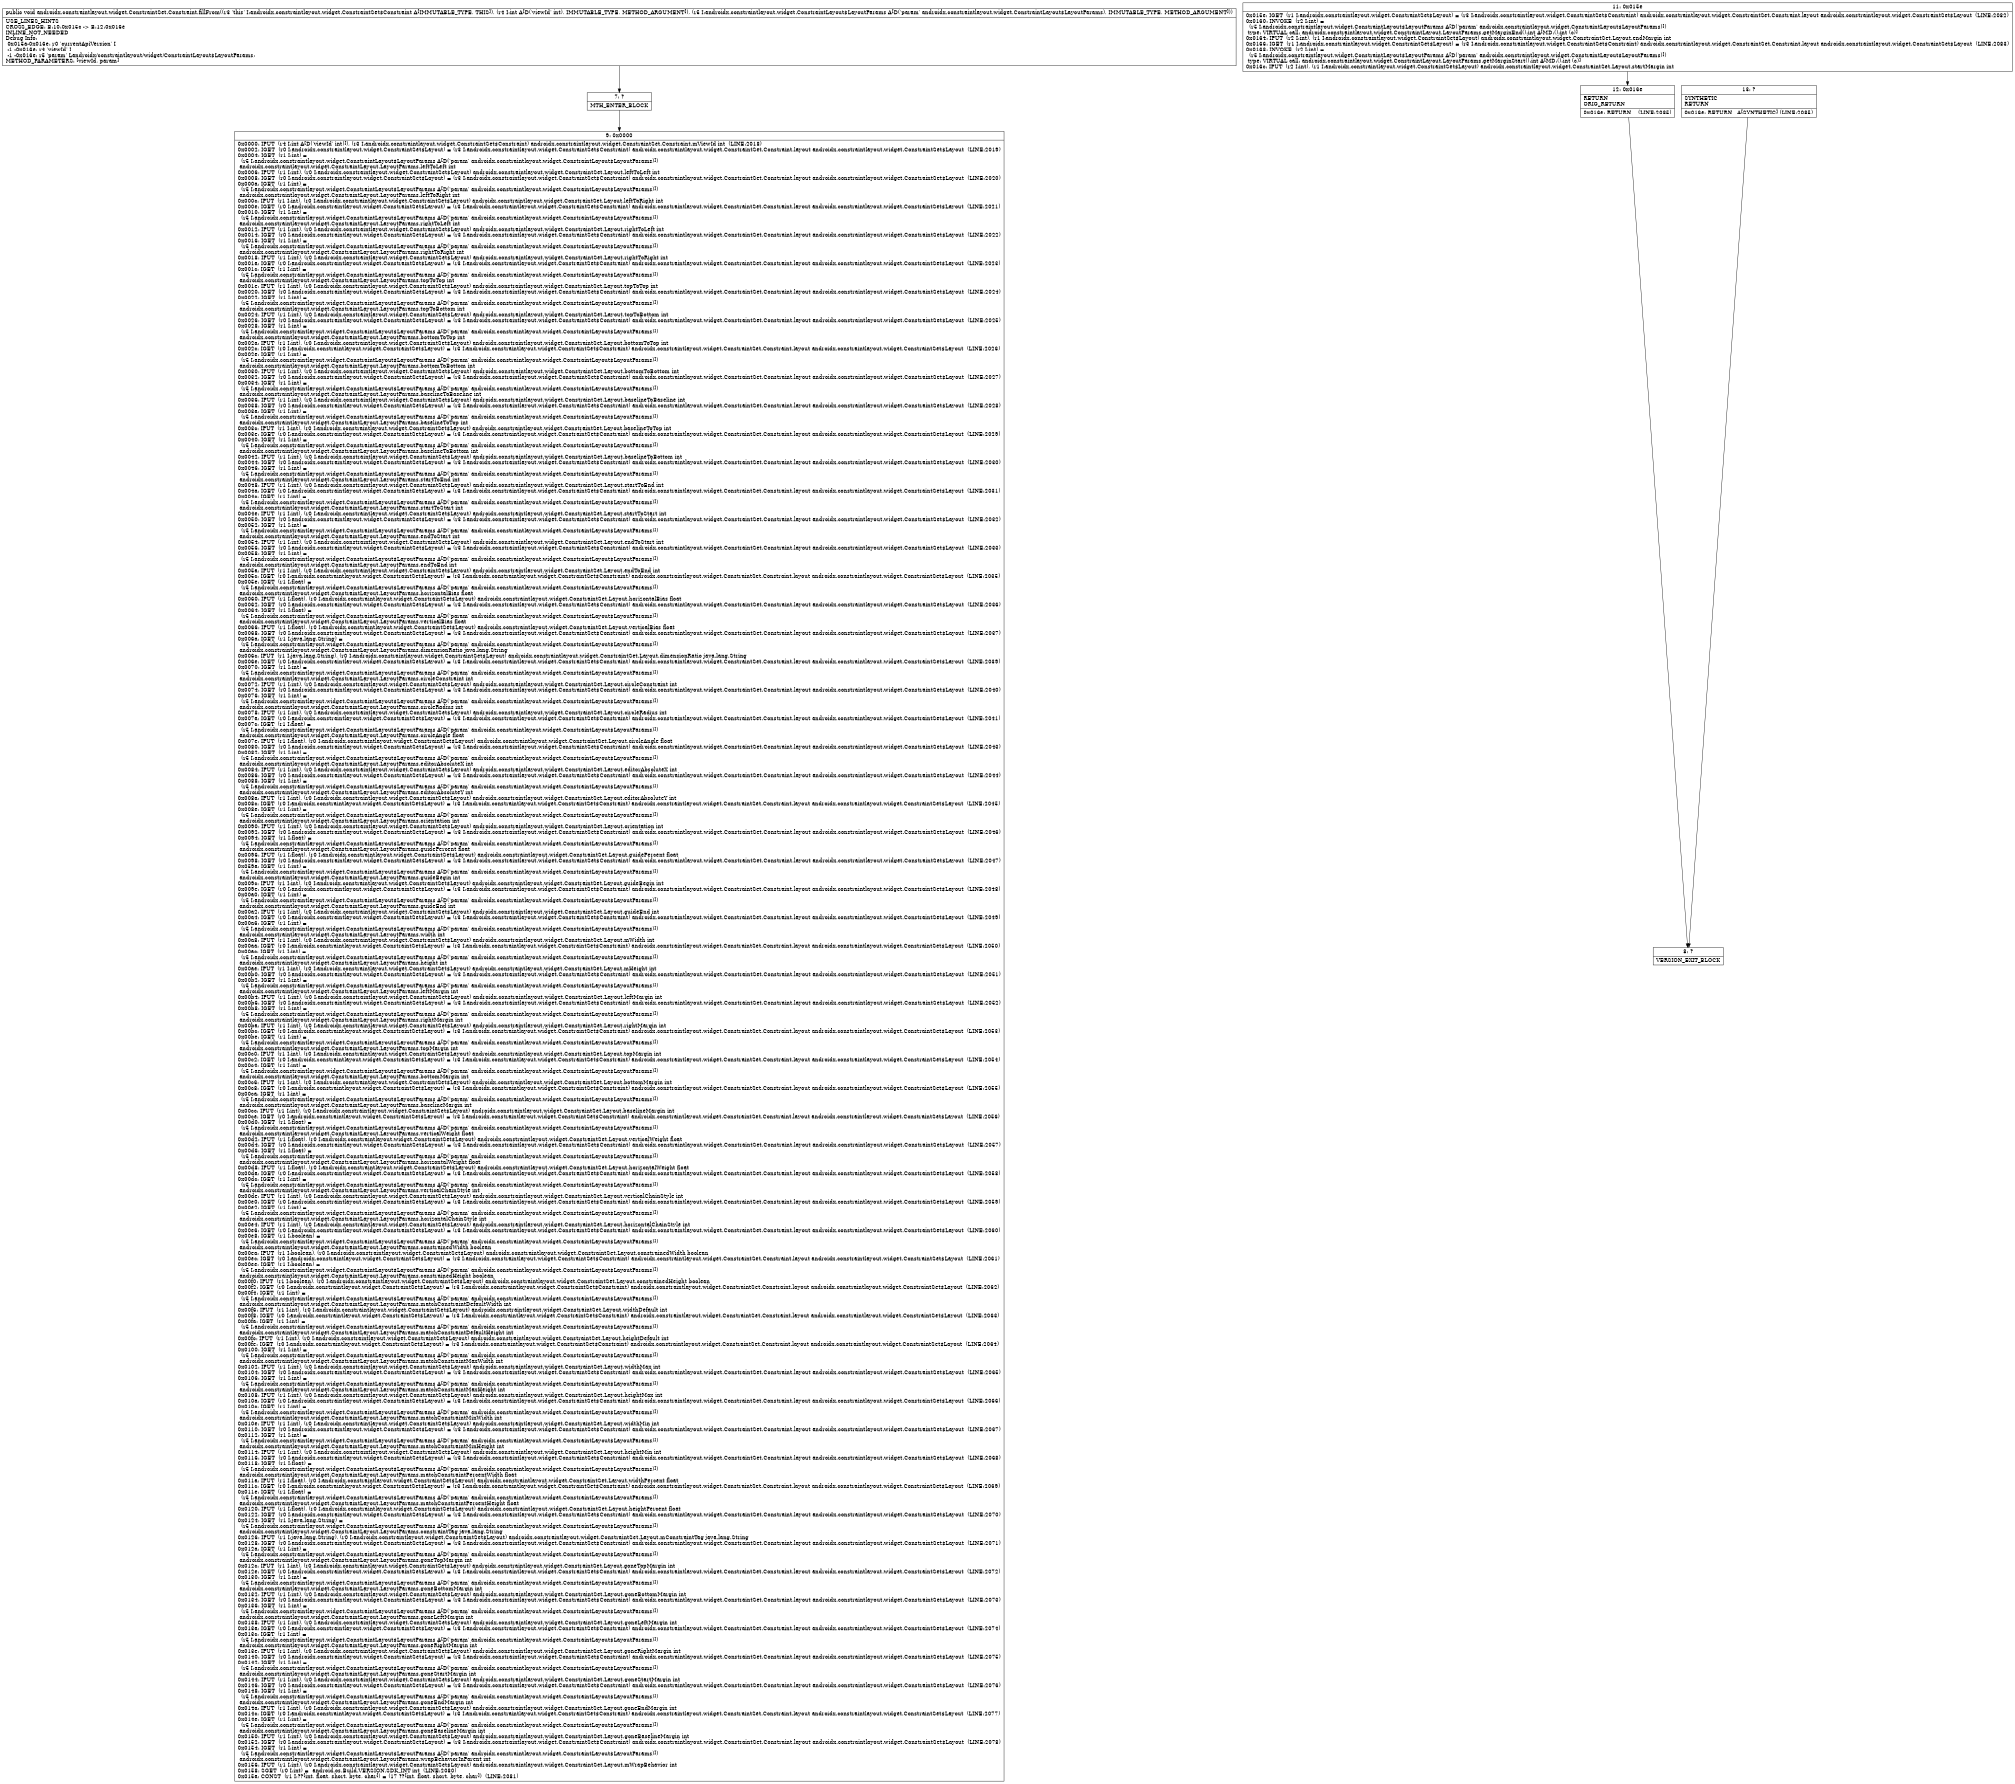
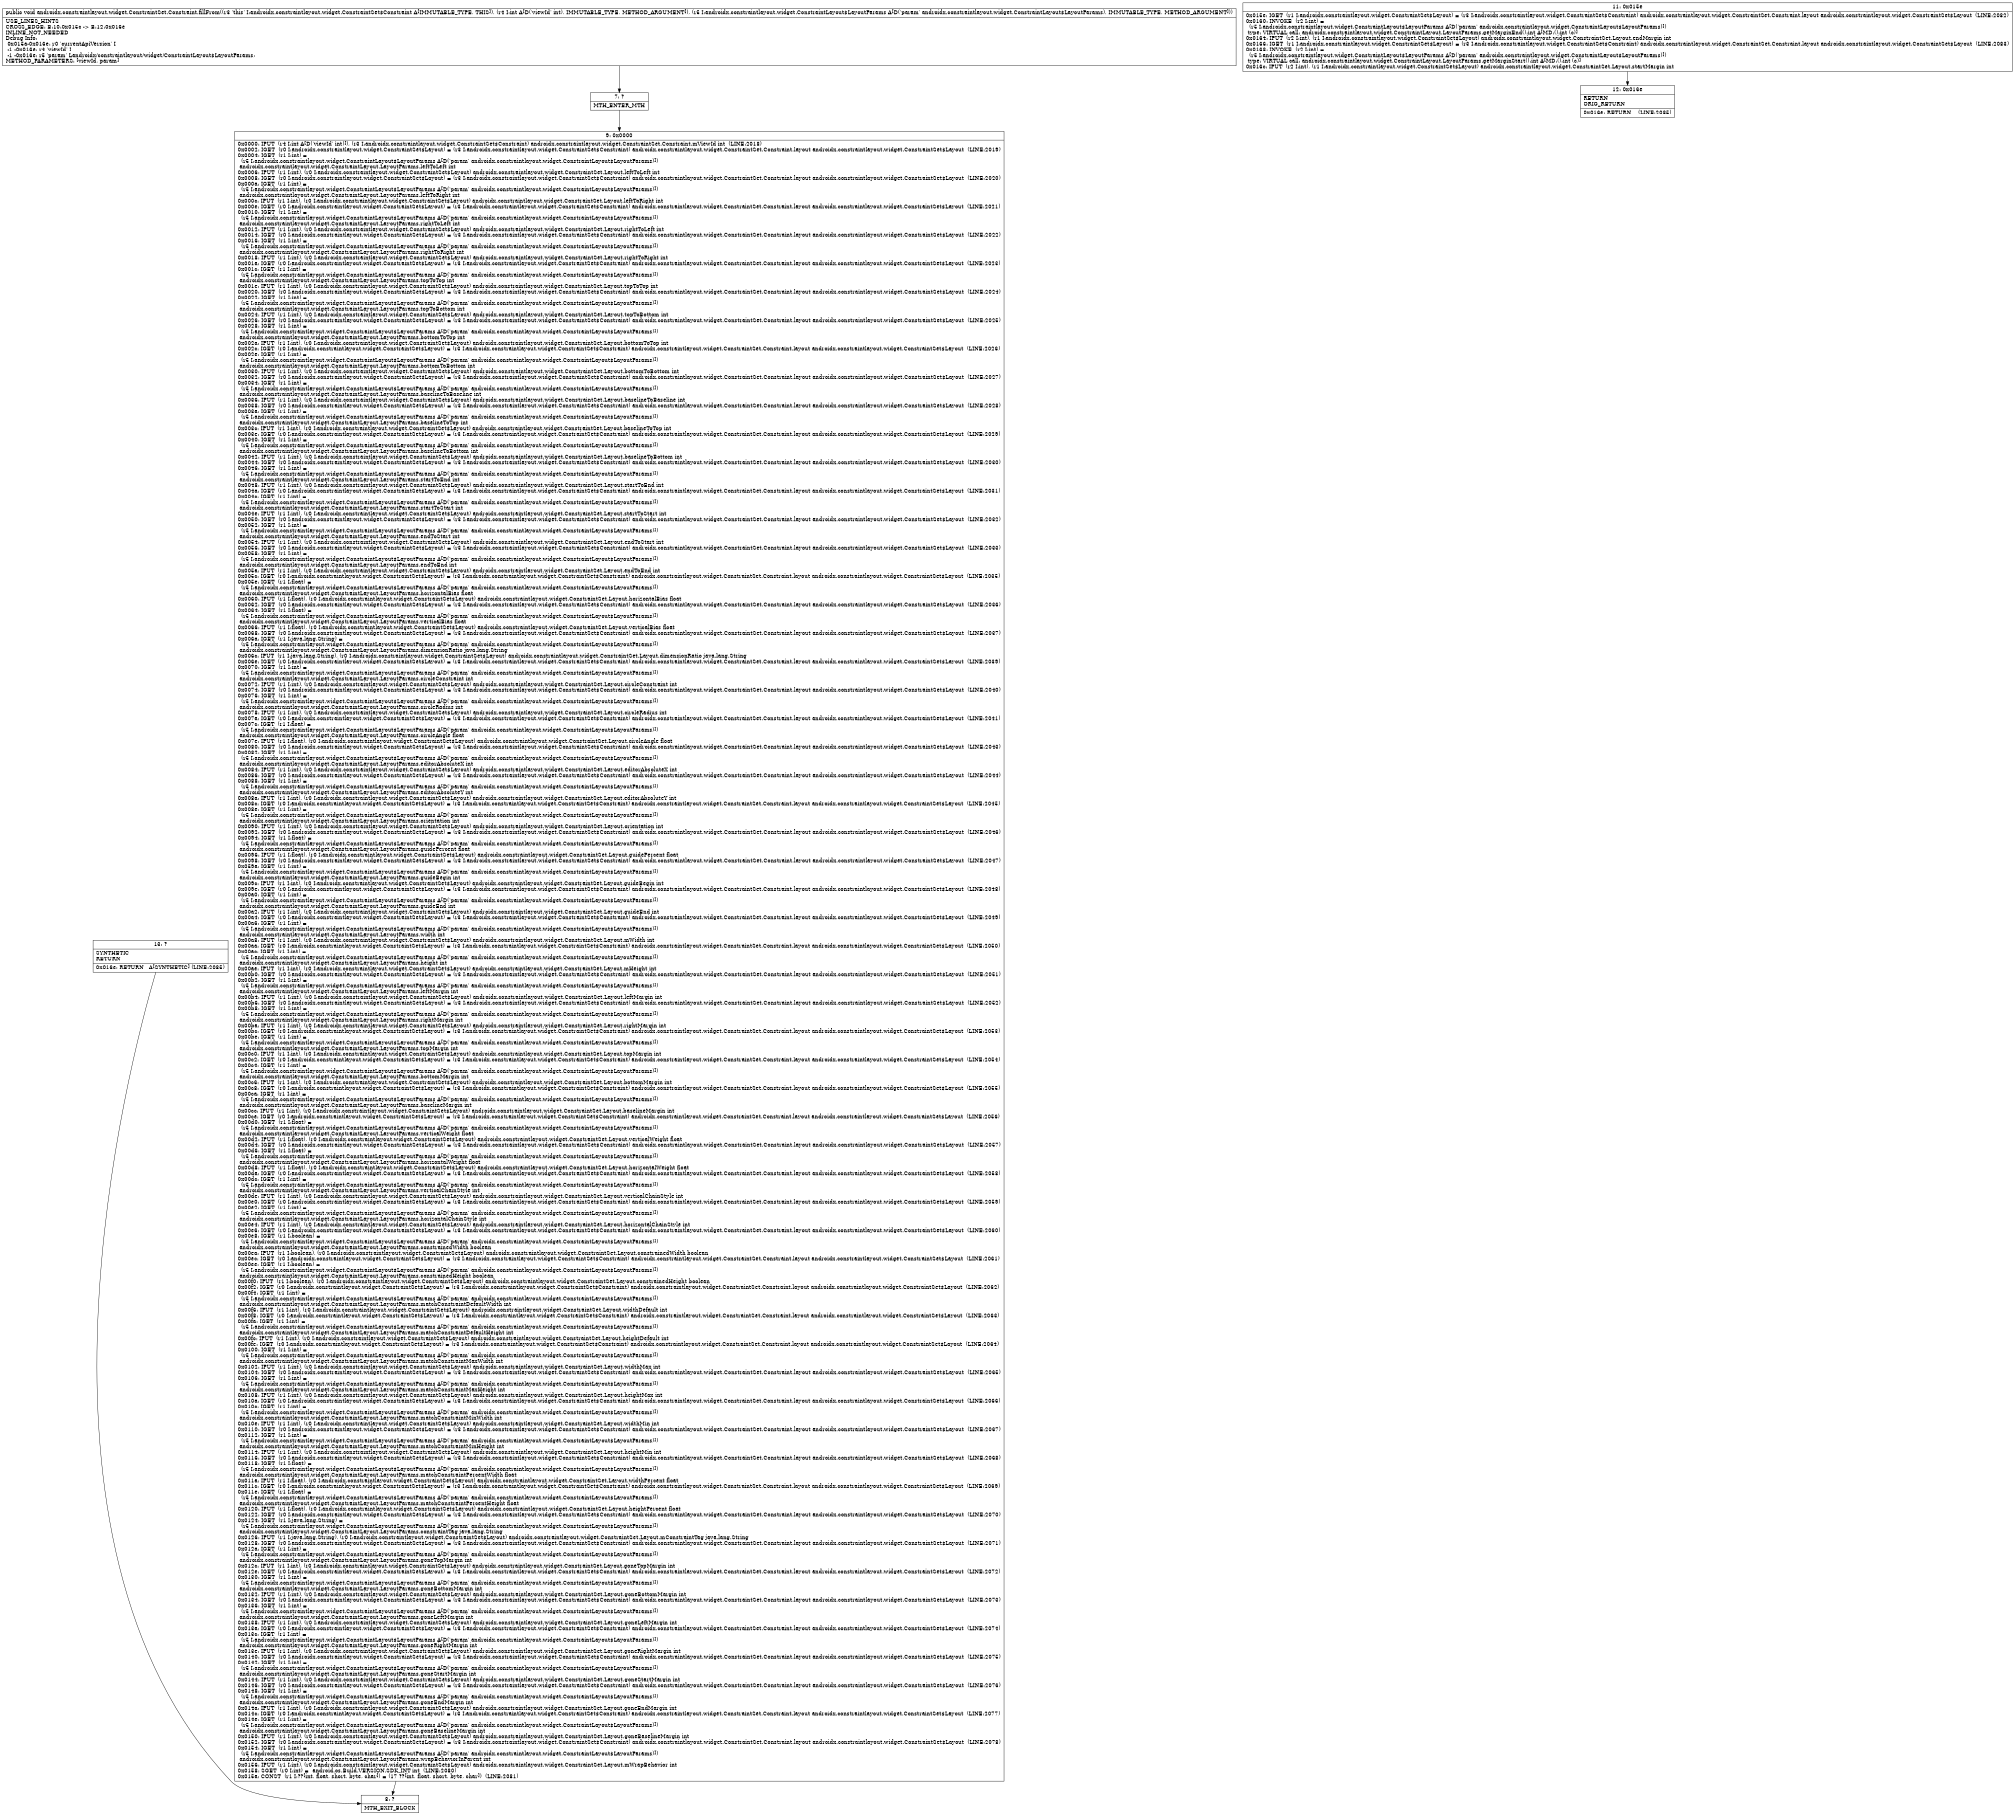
(619, 106) -> (619, 106)
(1658, 530) -> (395, 1786)
(1688, 960) -> (390, 1808)
